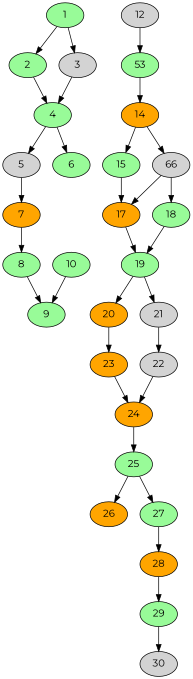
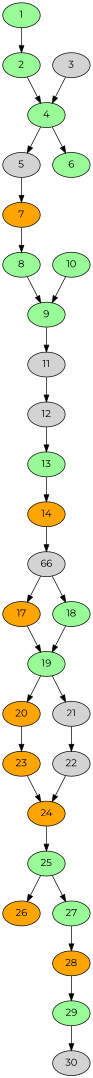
(71, 37) -> none
(140, 65) -> (46, 464)
(121, 165) -> none
none -> (46, 365)
